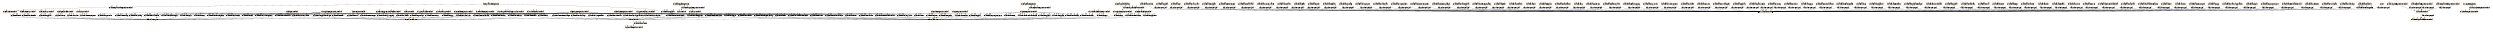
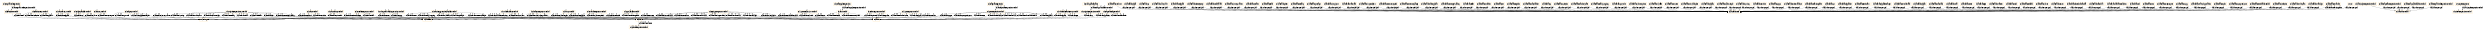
(595, 6) -> (341, 18)
(359, 12) -> none
(2422, 15) -> (2411, 8)
